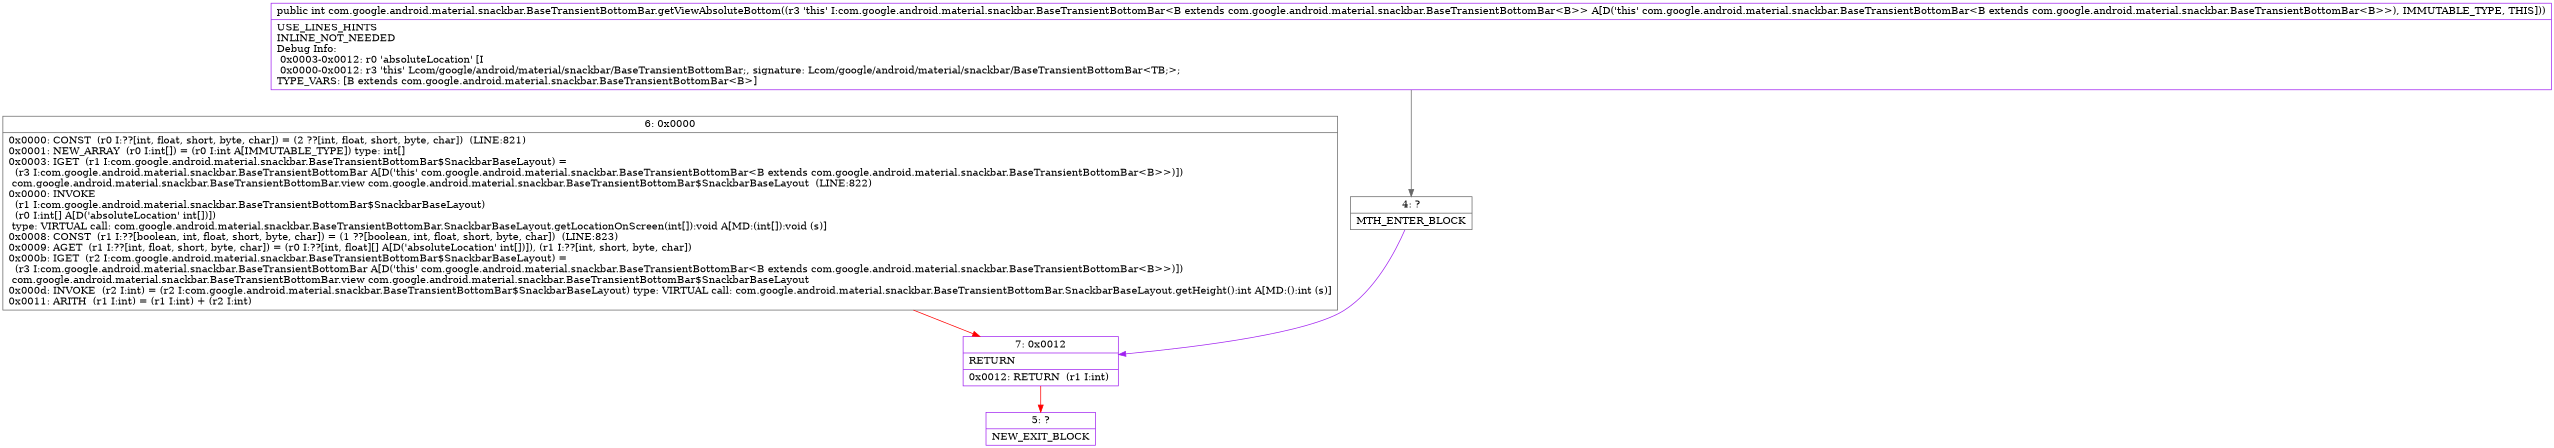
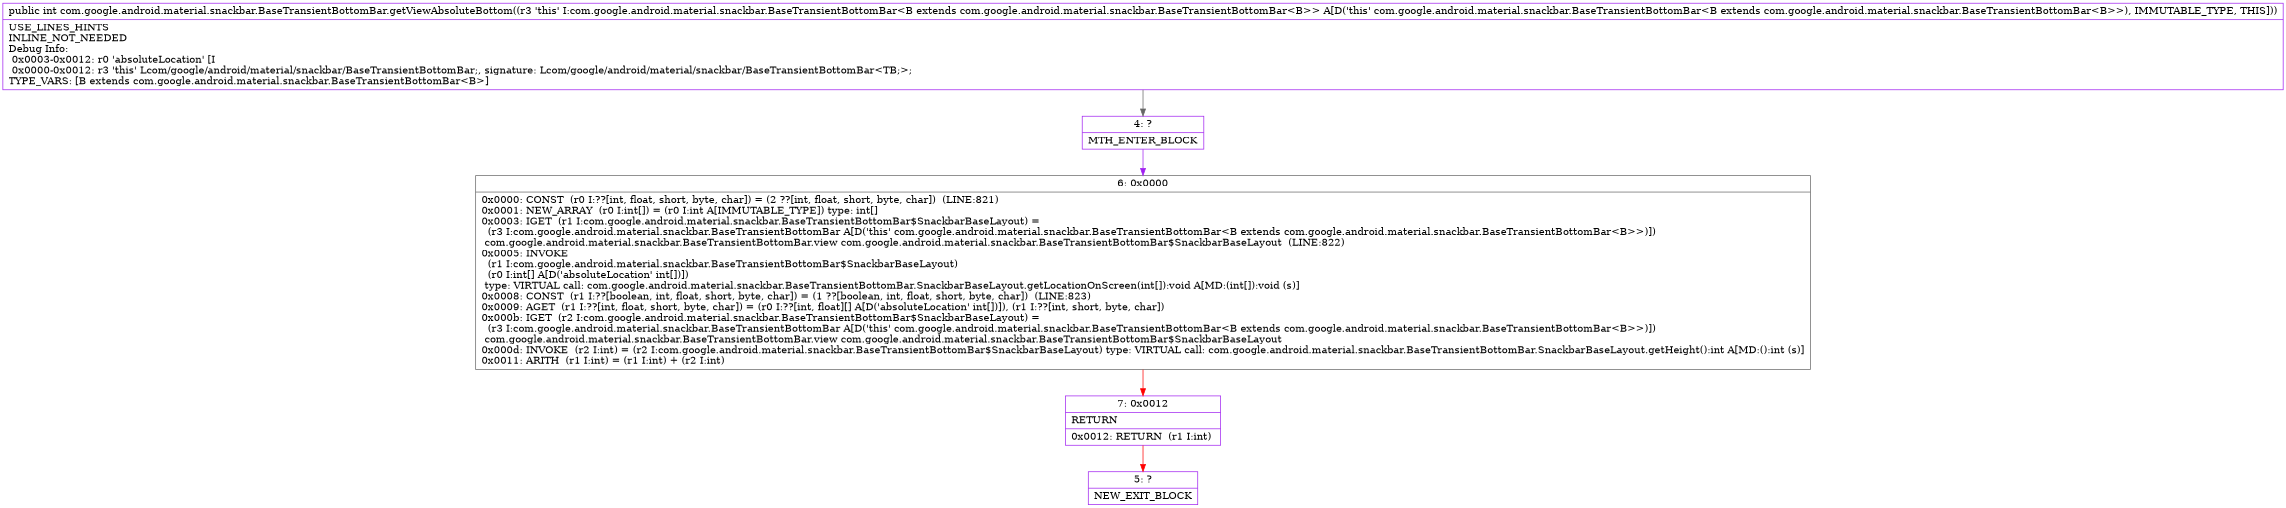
(55, 194) -> (528, 254)
(1411, 213) -> (1143, 133)
(1287, 330) -> (1143, 159)
